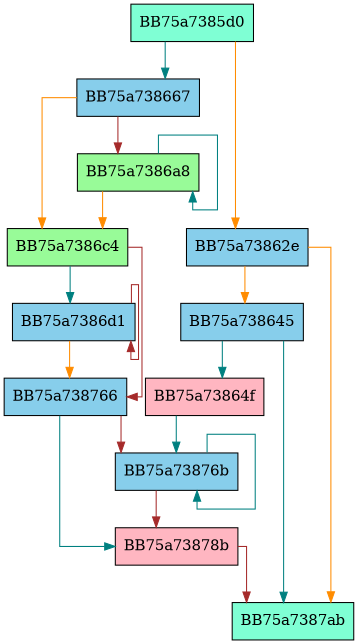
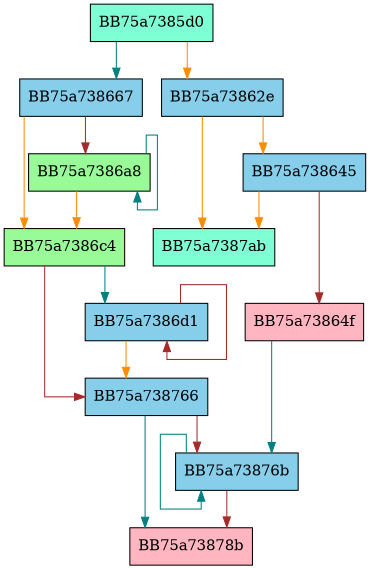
(222, 354) -> (319, 242)
(284, 466) -> (259, 205)
(247, 565) -> none
